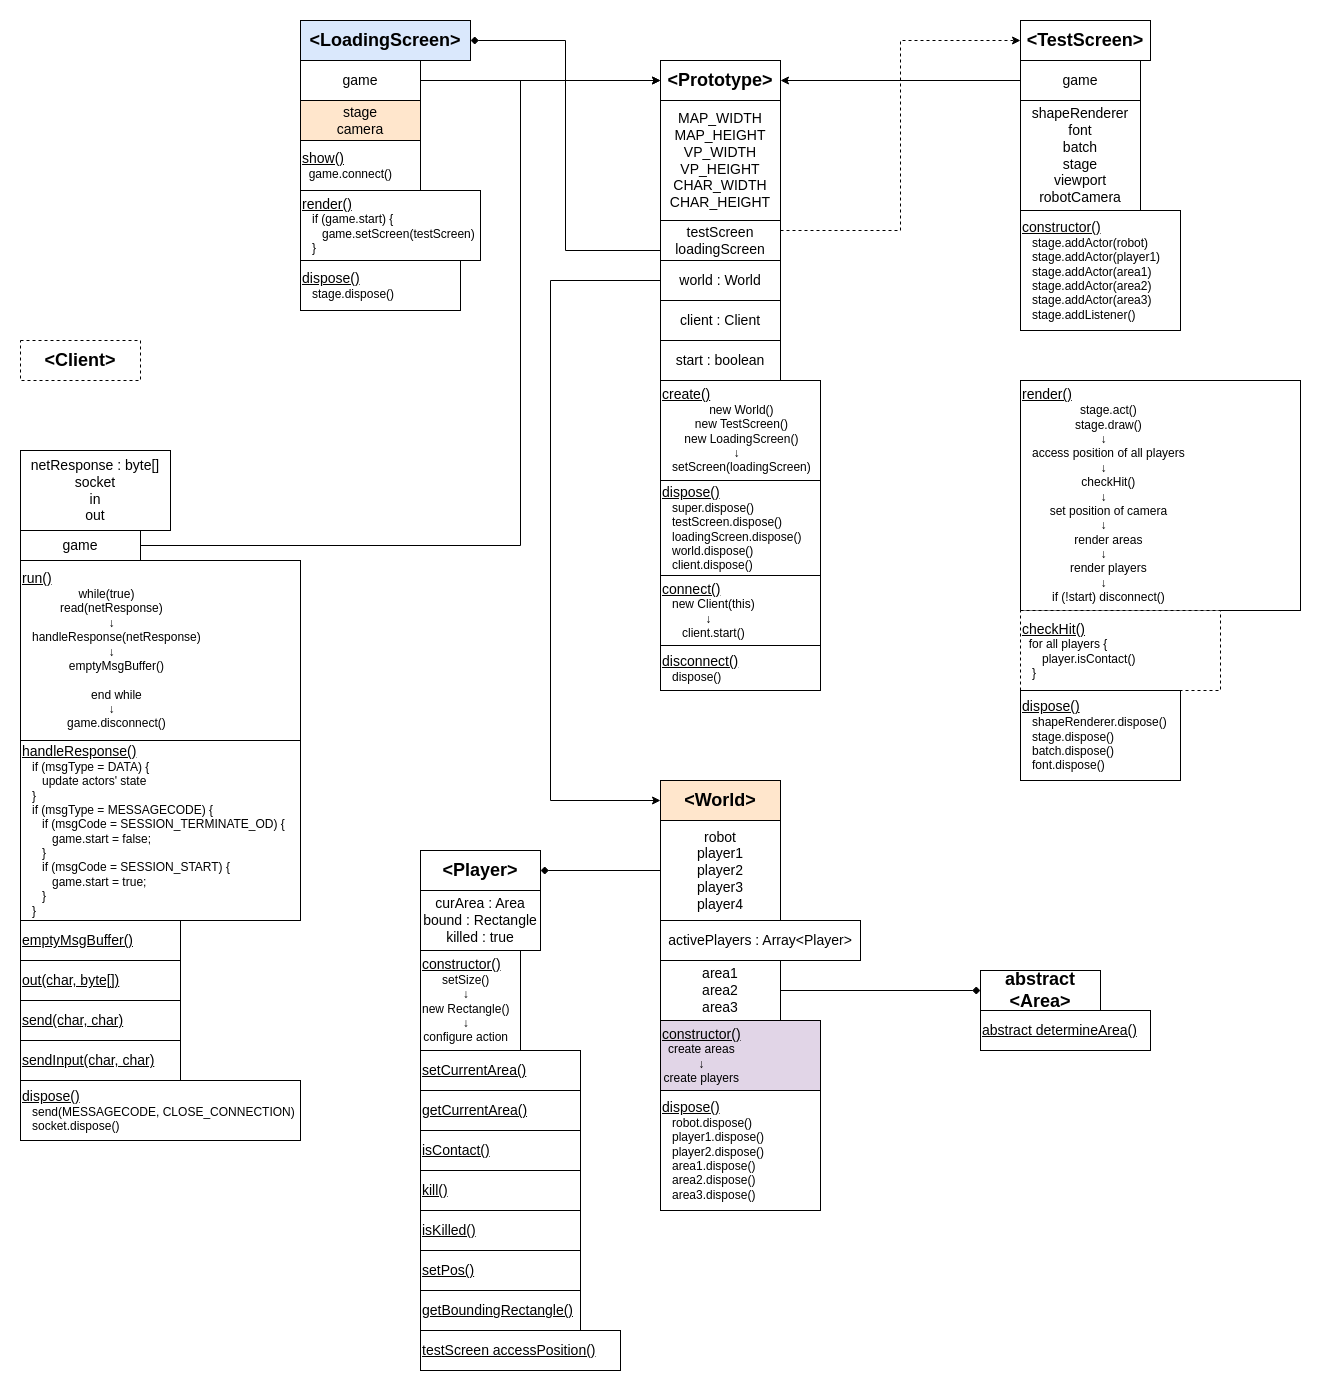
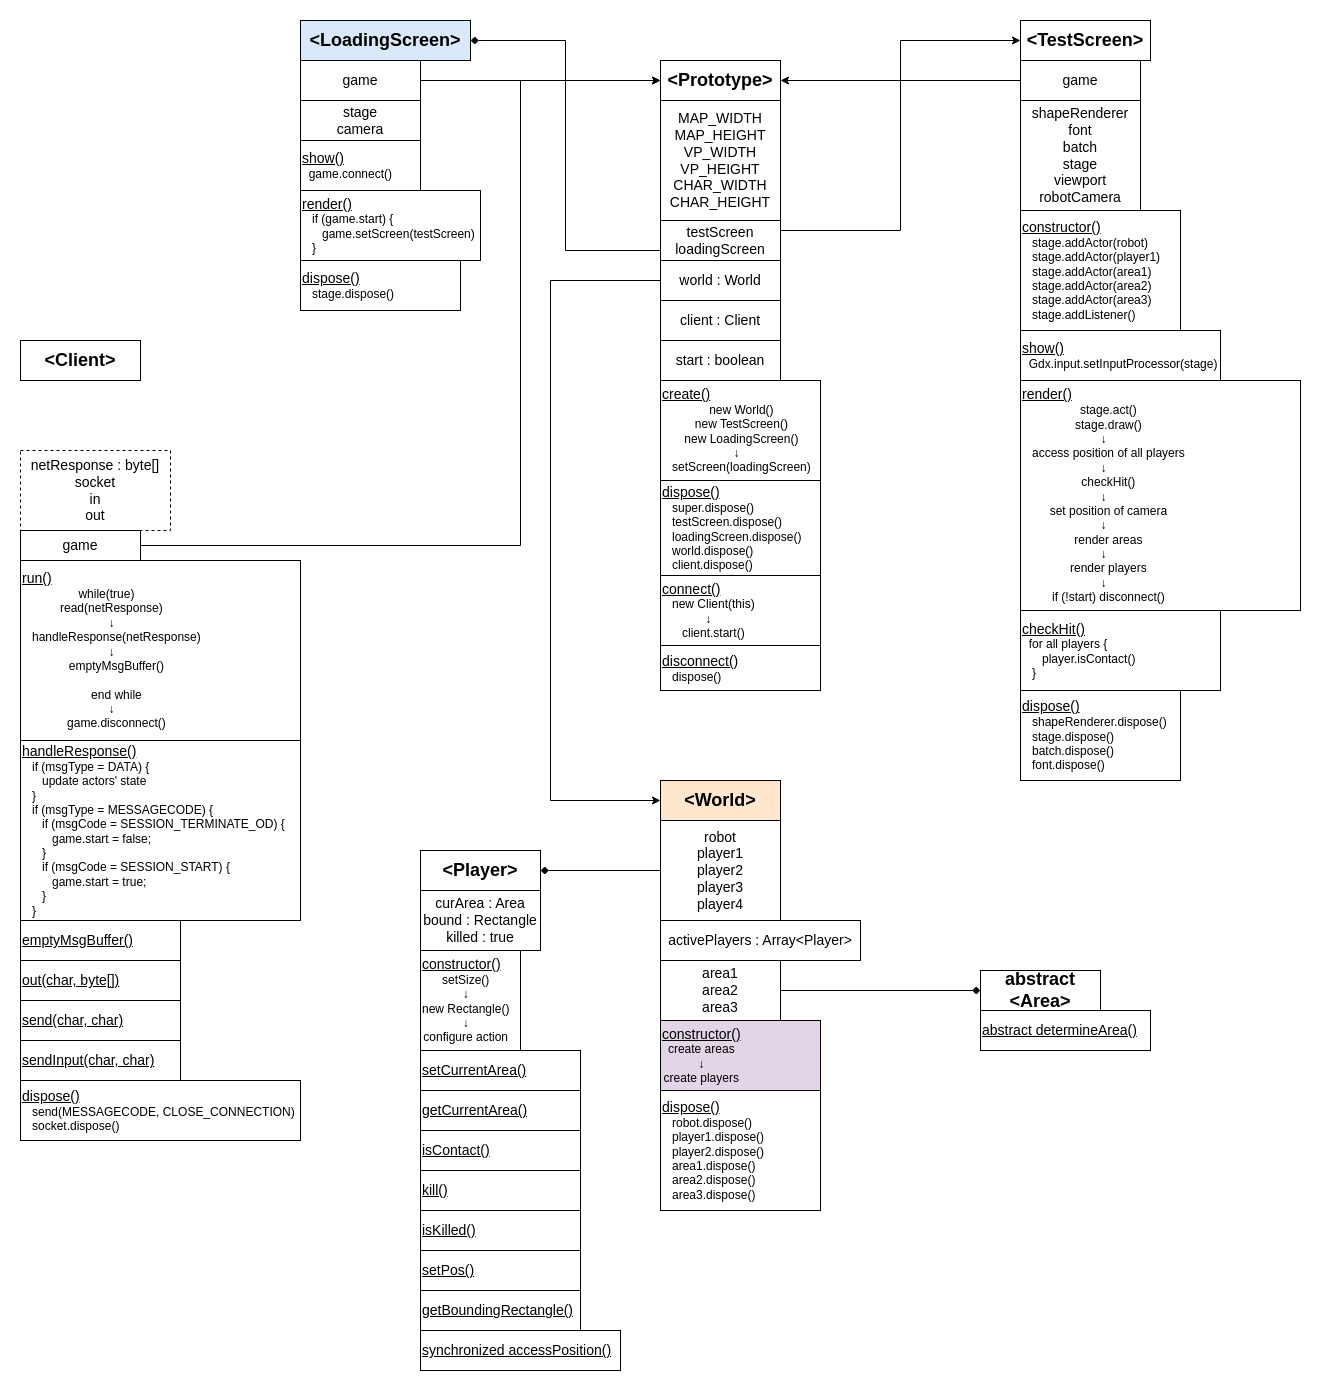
(361, 121) -> (361, 121)
(901, 140) -> (901, 140)
none -> (1121, 356)
(81, 361) -> (81, 361)
(96, 491) -> (96, 491)
(1121, 651) -> (1121, 651)
(509, 1351) -> (514, 1351)
